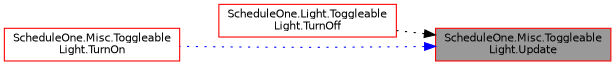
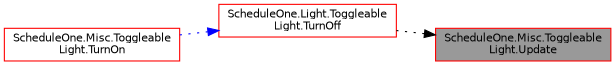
(302, 47) -> (194, 33)
